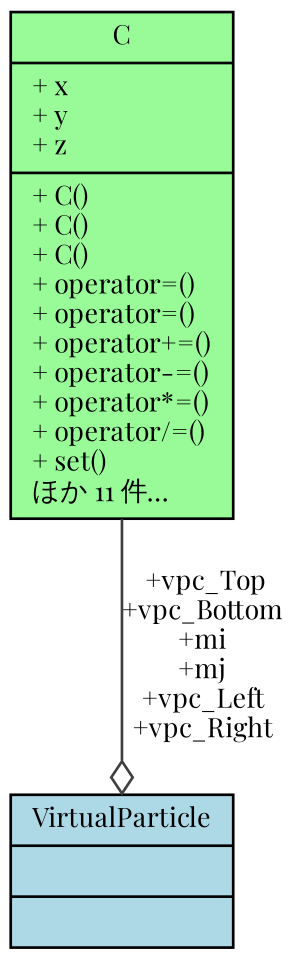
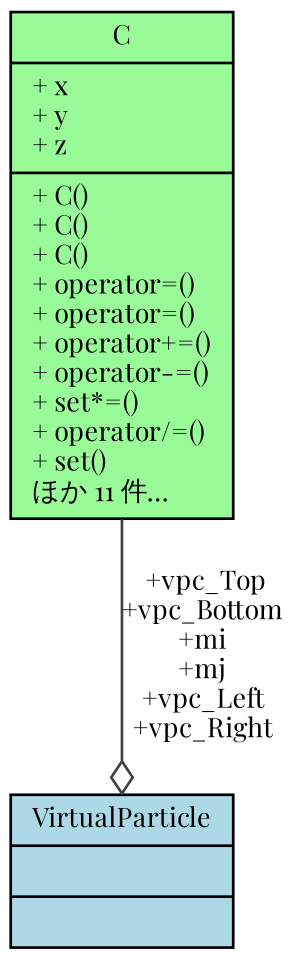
(122, 403) -> (86, 403)
